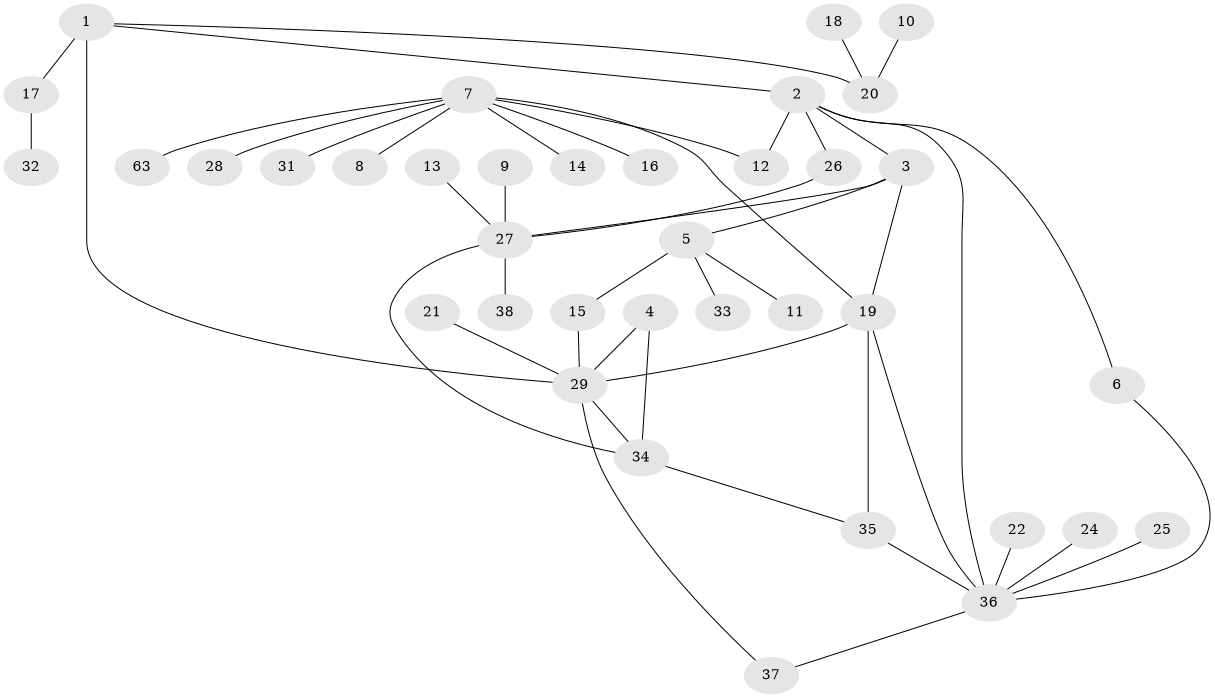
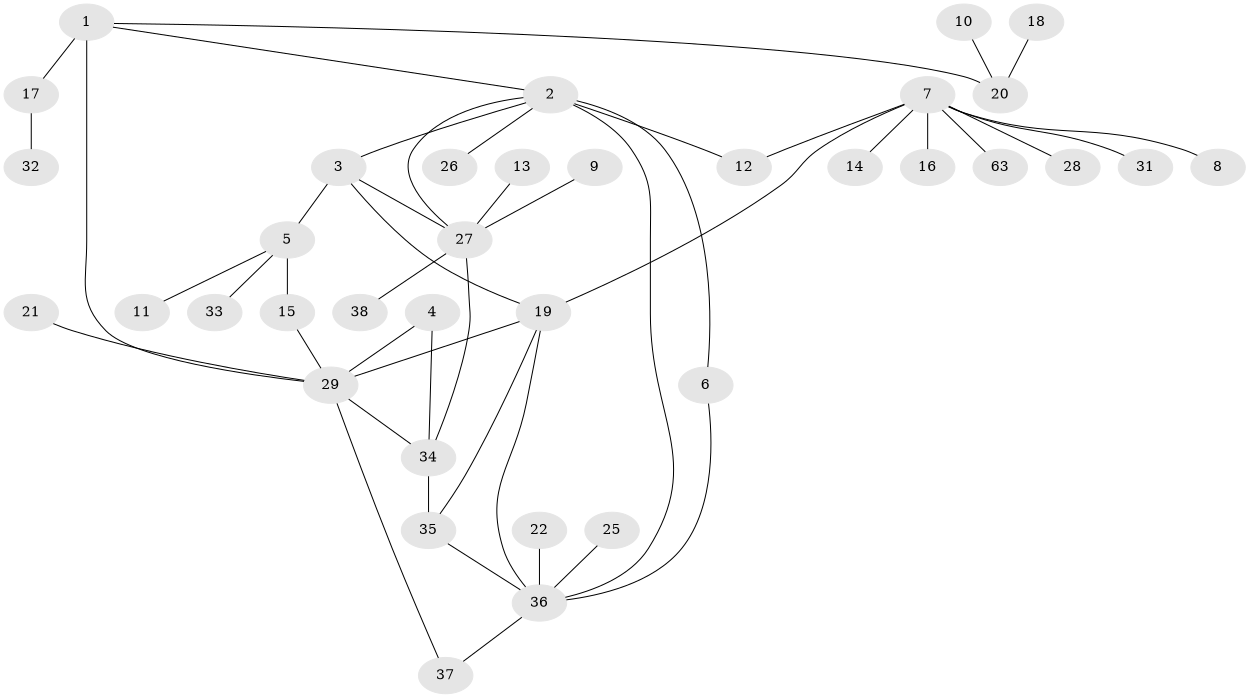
(674, 216) -> (417, 145)
(1090, 530) -> none
